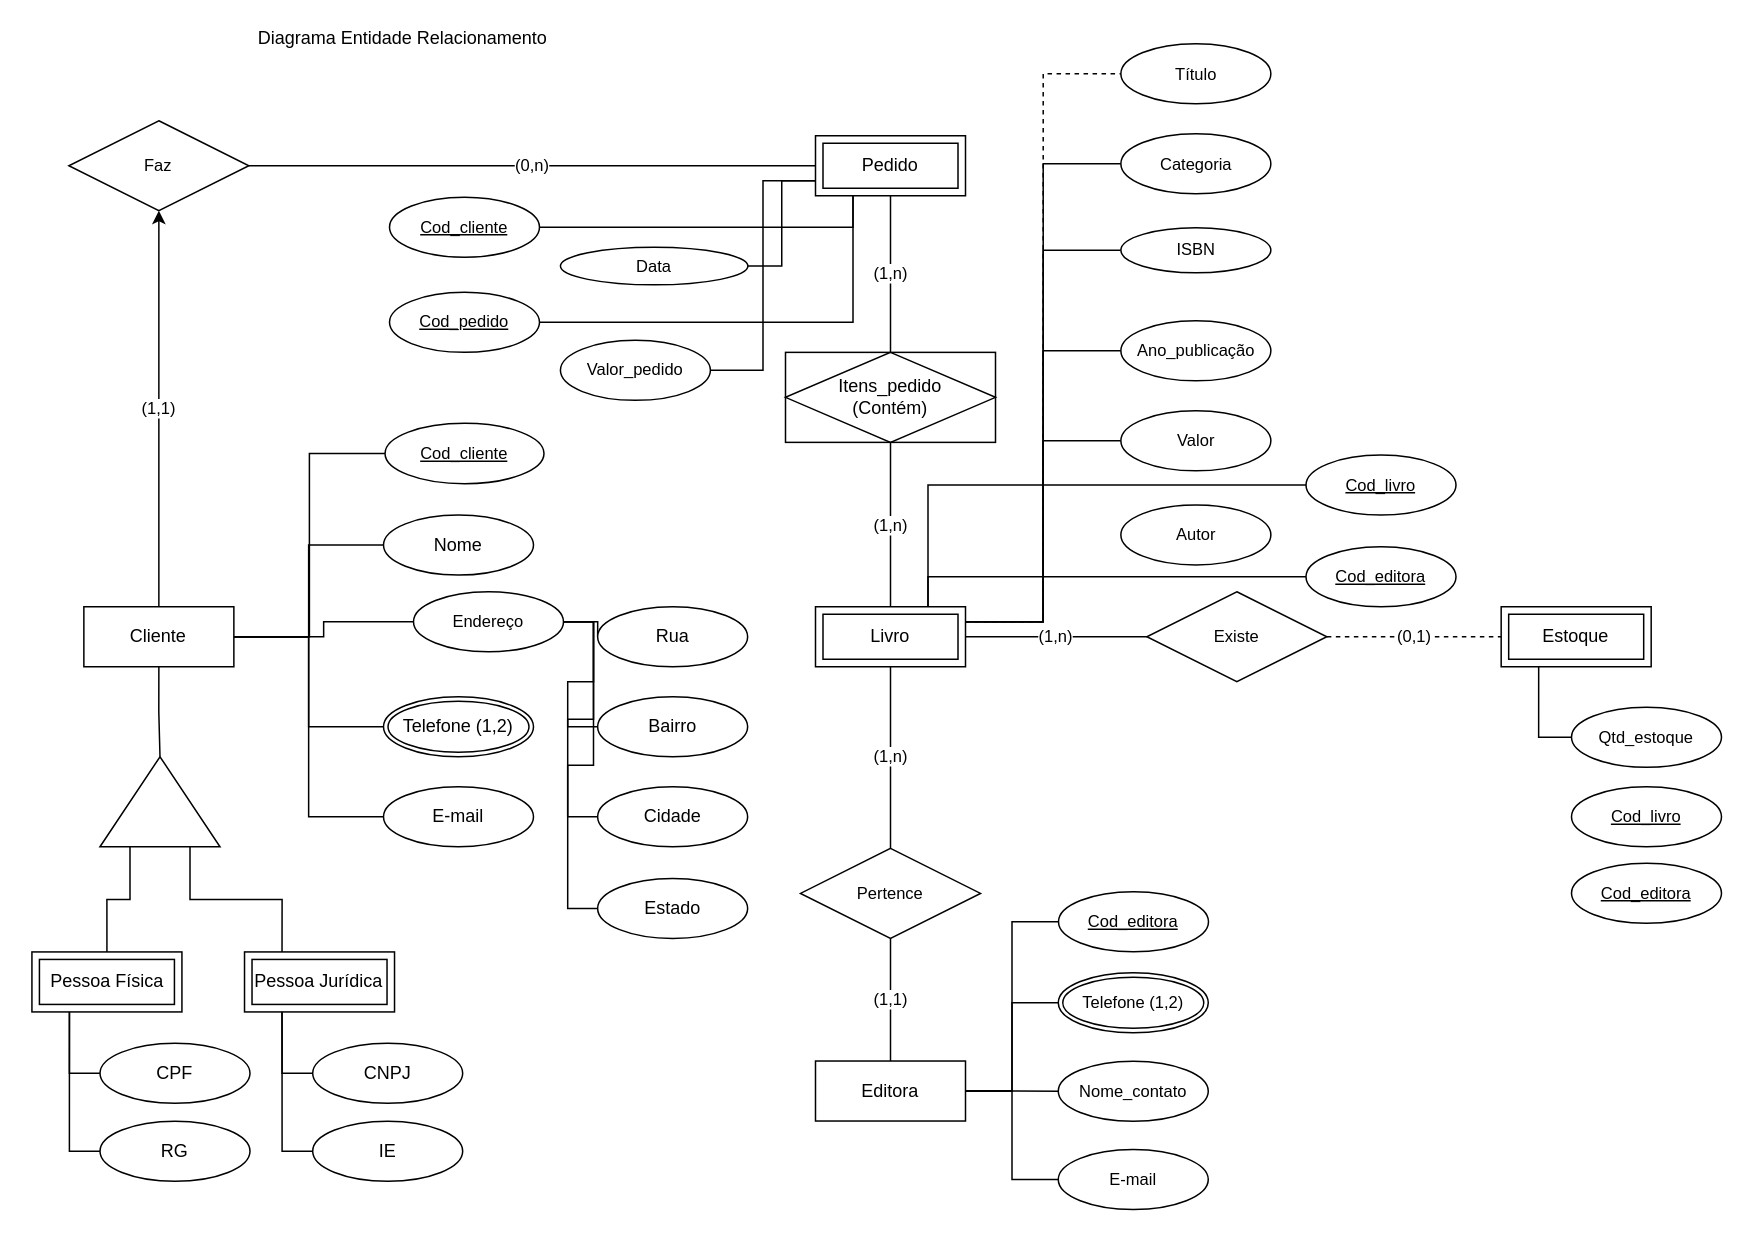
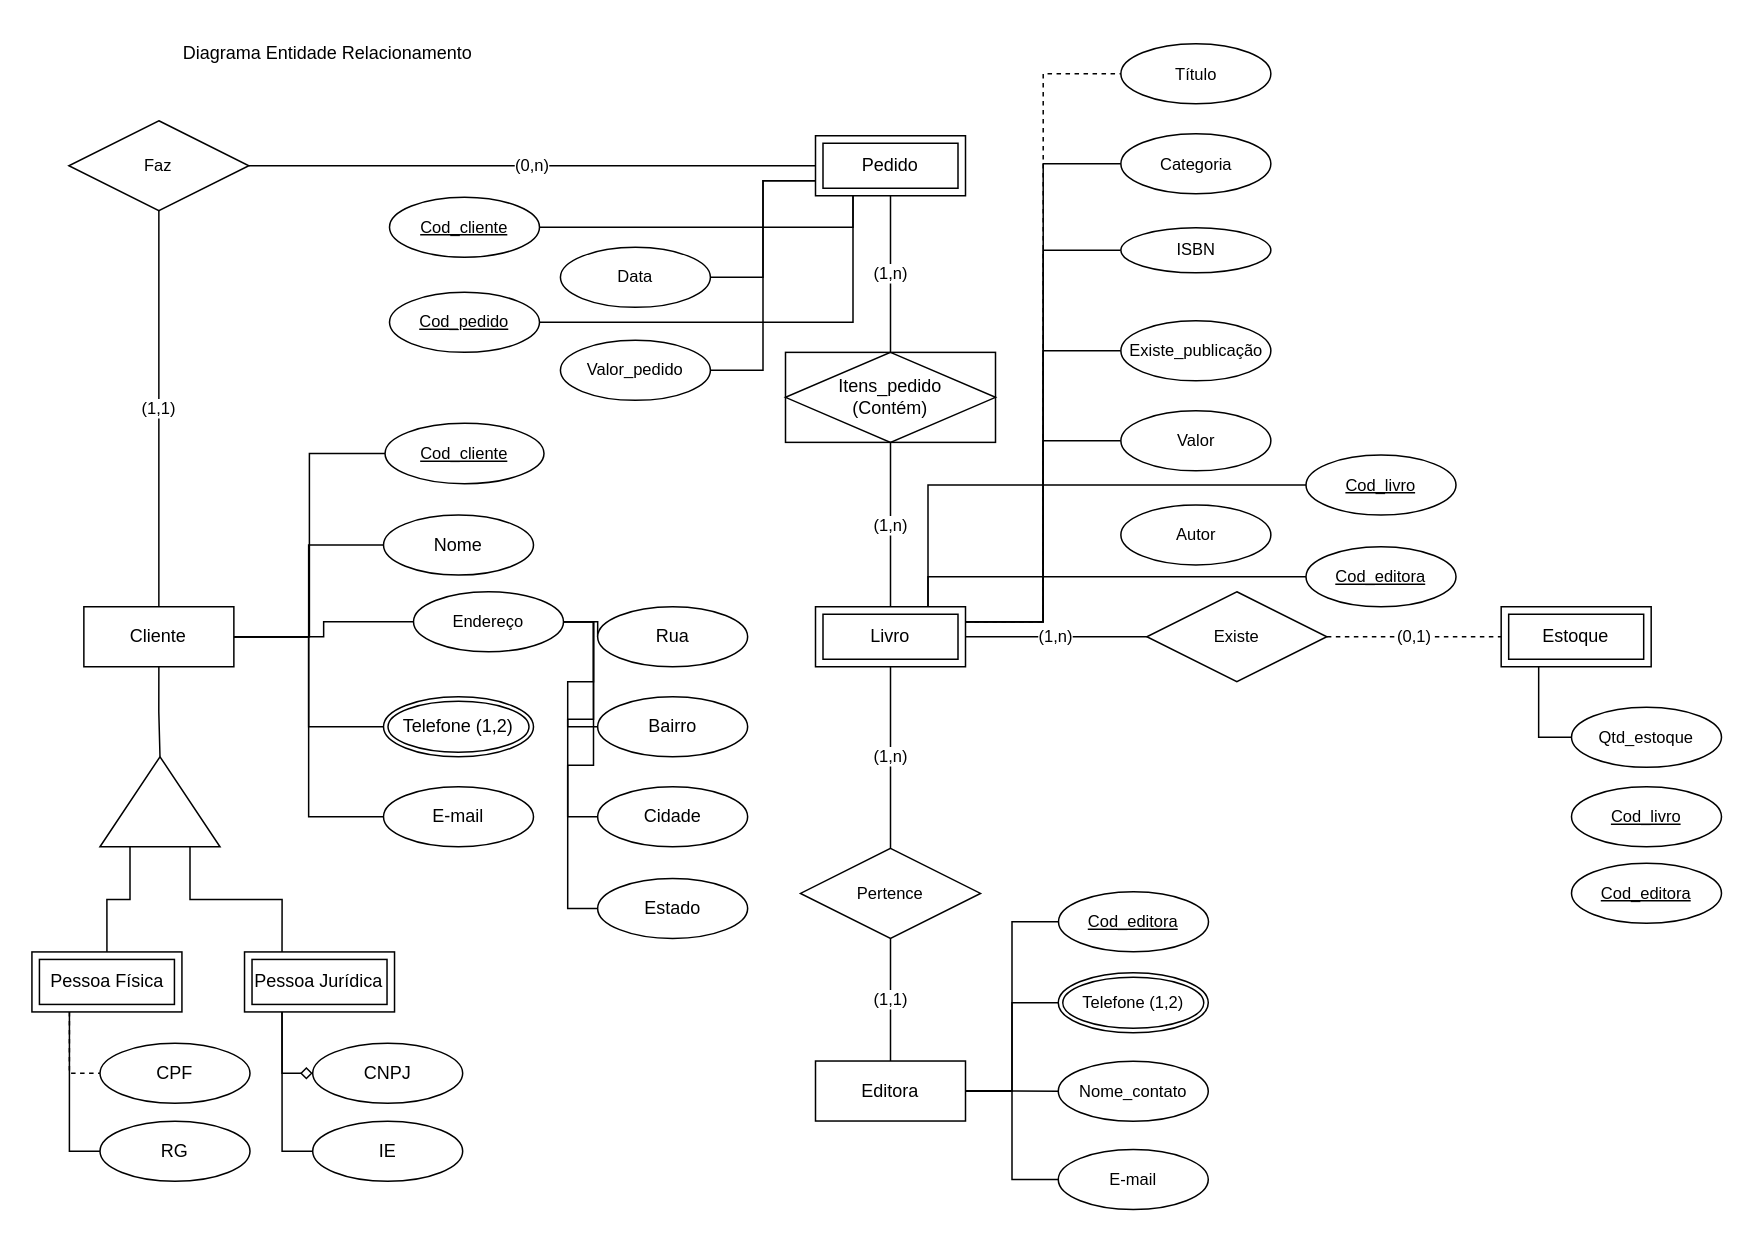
(402, 38) -> (327, 53)
(159, 222) -> (159, 217)
(654, 266) -> (635, 277)
(1196, 350) -> (1196, 350)
(85, 1073) -> (85, 1073)
(305, 1073) -> (300, 1073)
